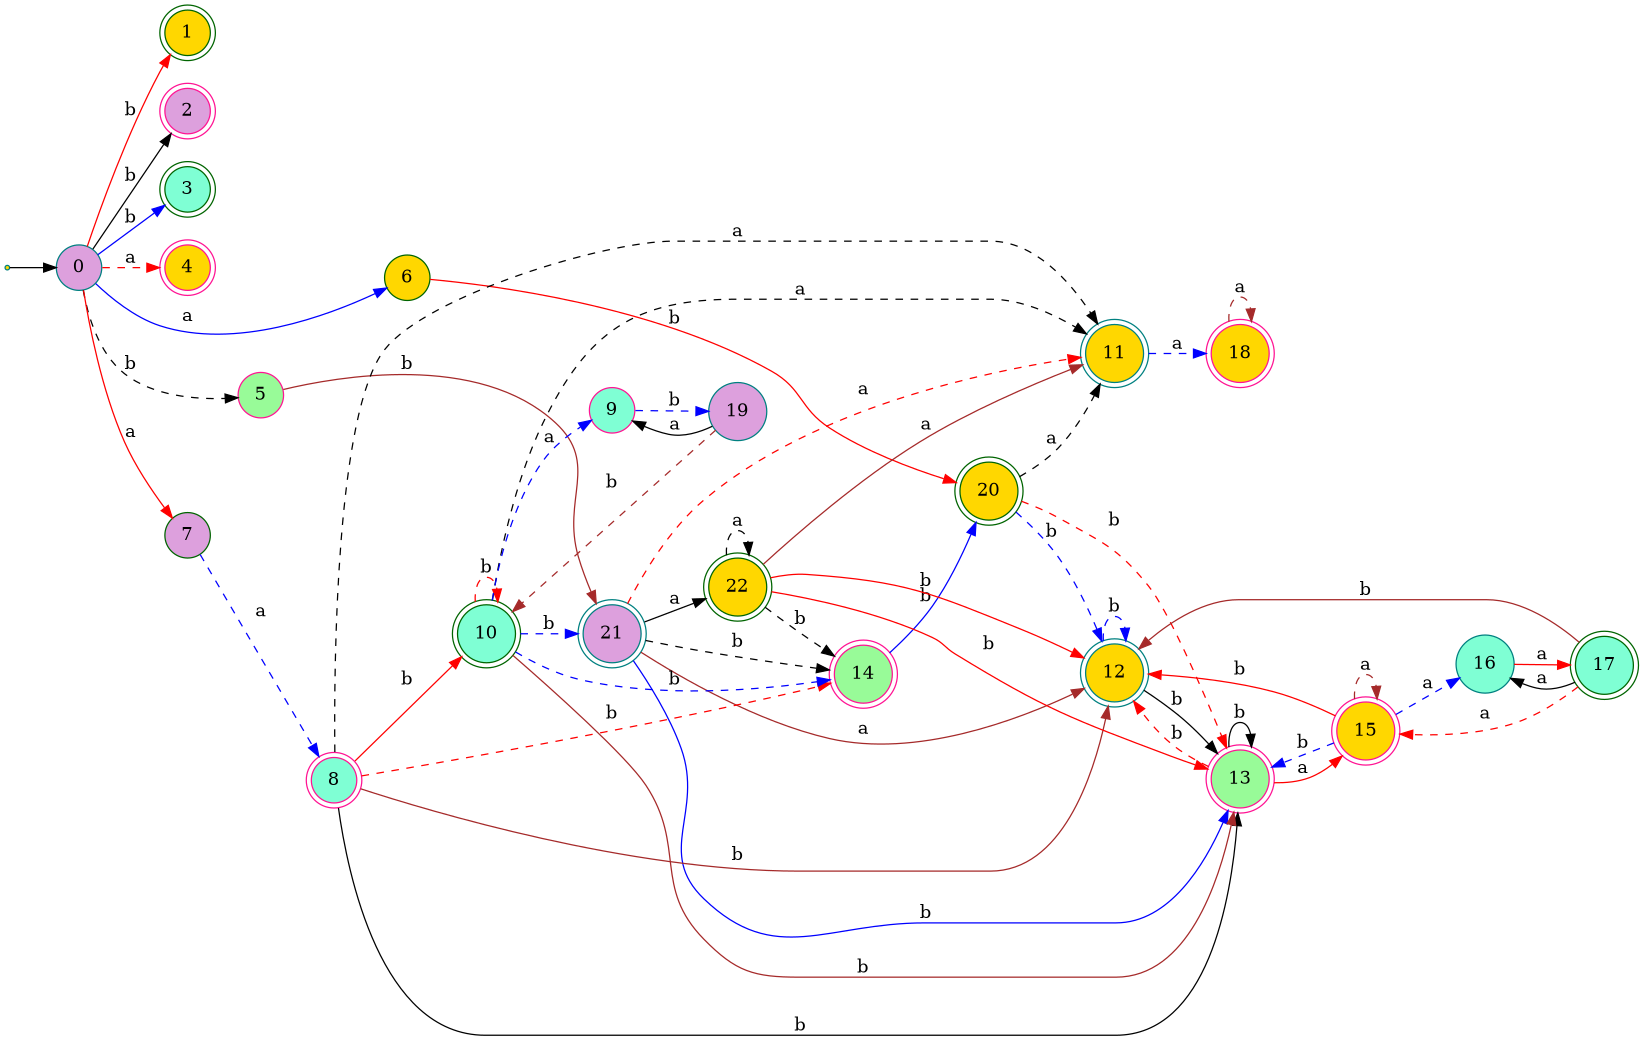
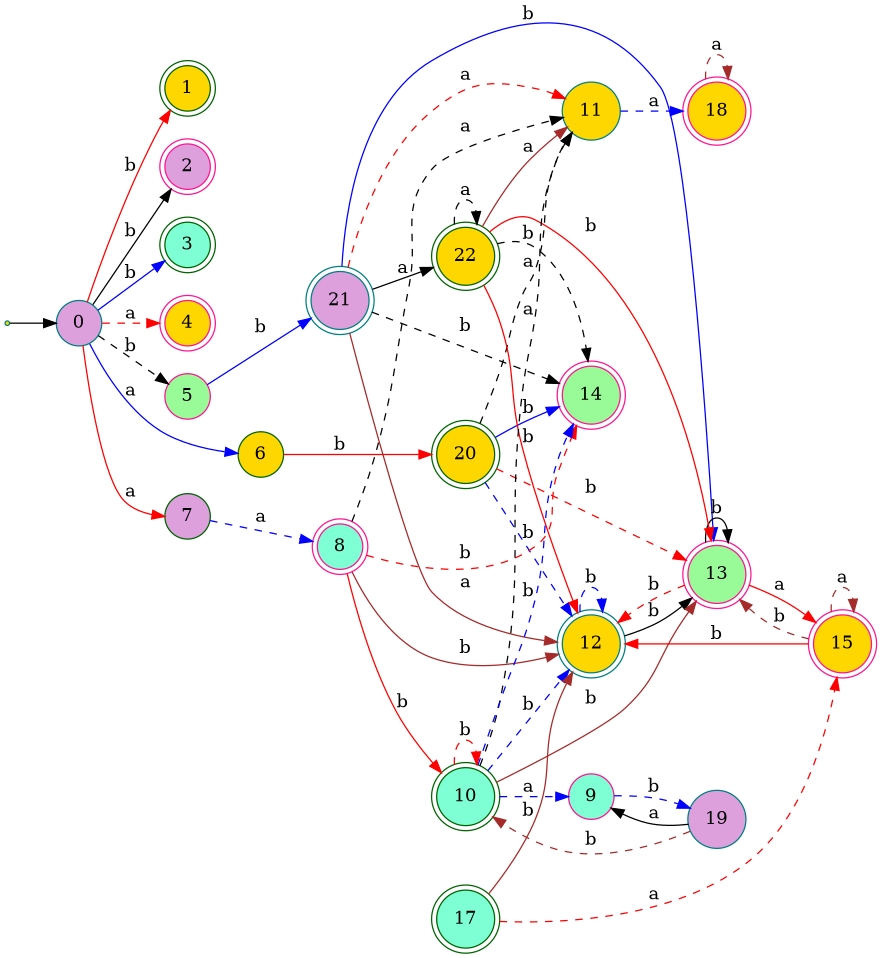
(1115, 354) -> (591, 111)
(511, 395) -> (254, 355)
(933, 605) -> (527, 420)
(543, 634) -> (524, 725)
(1485, 664) -> none
(1309, 753) -> (777, 628)
(786, 1035) -> none
